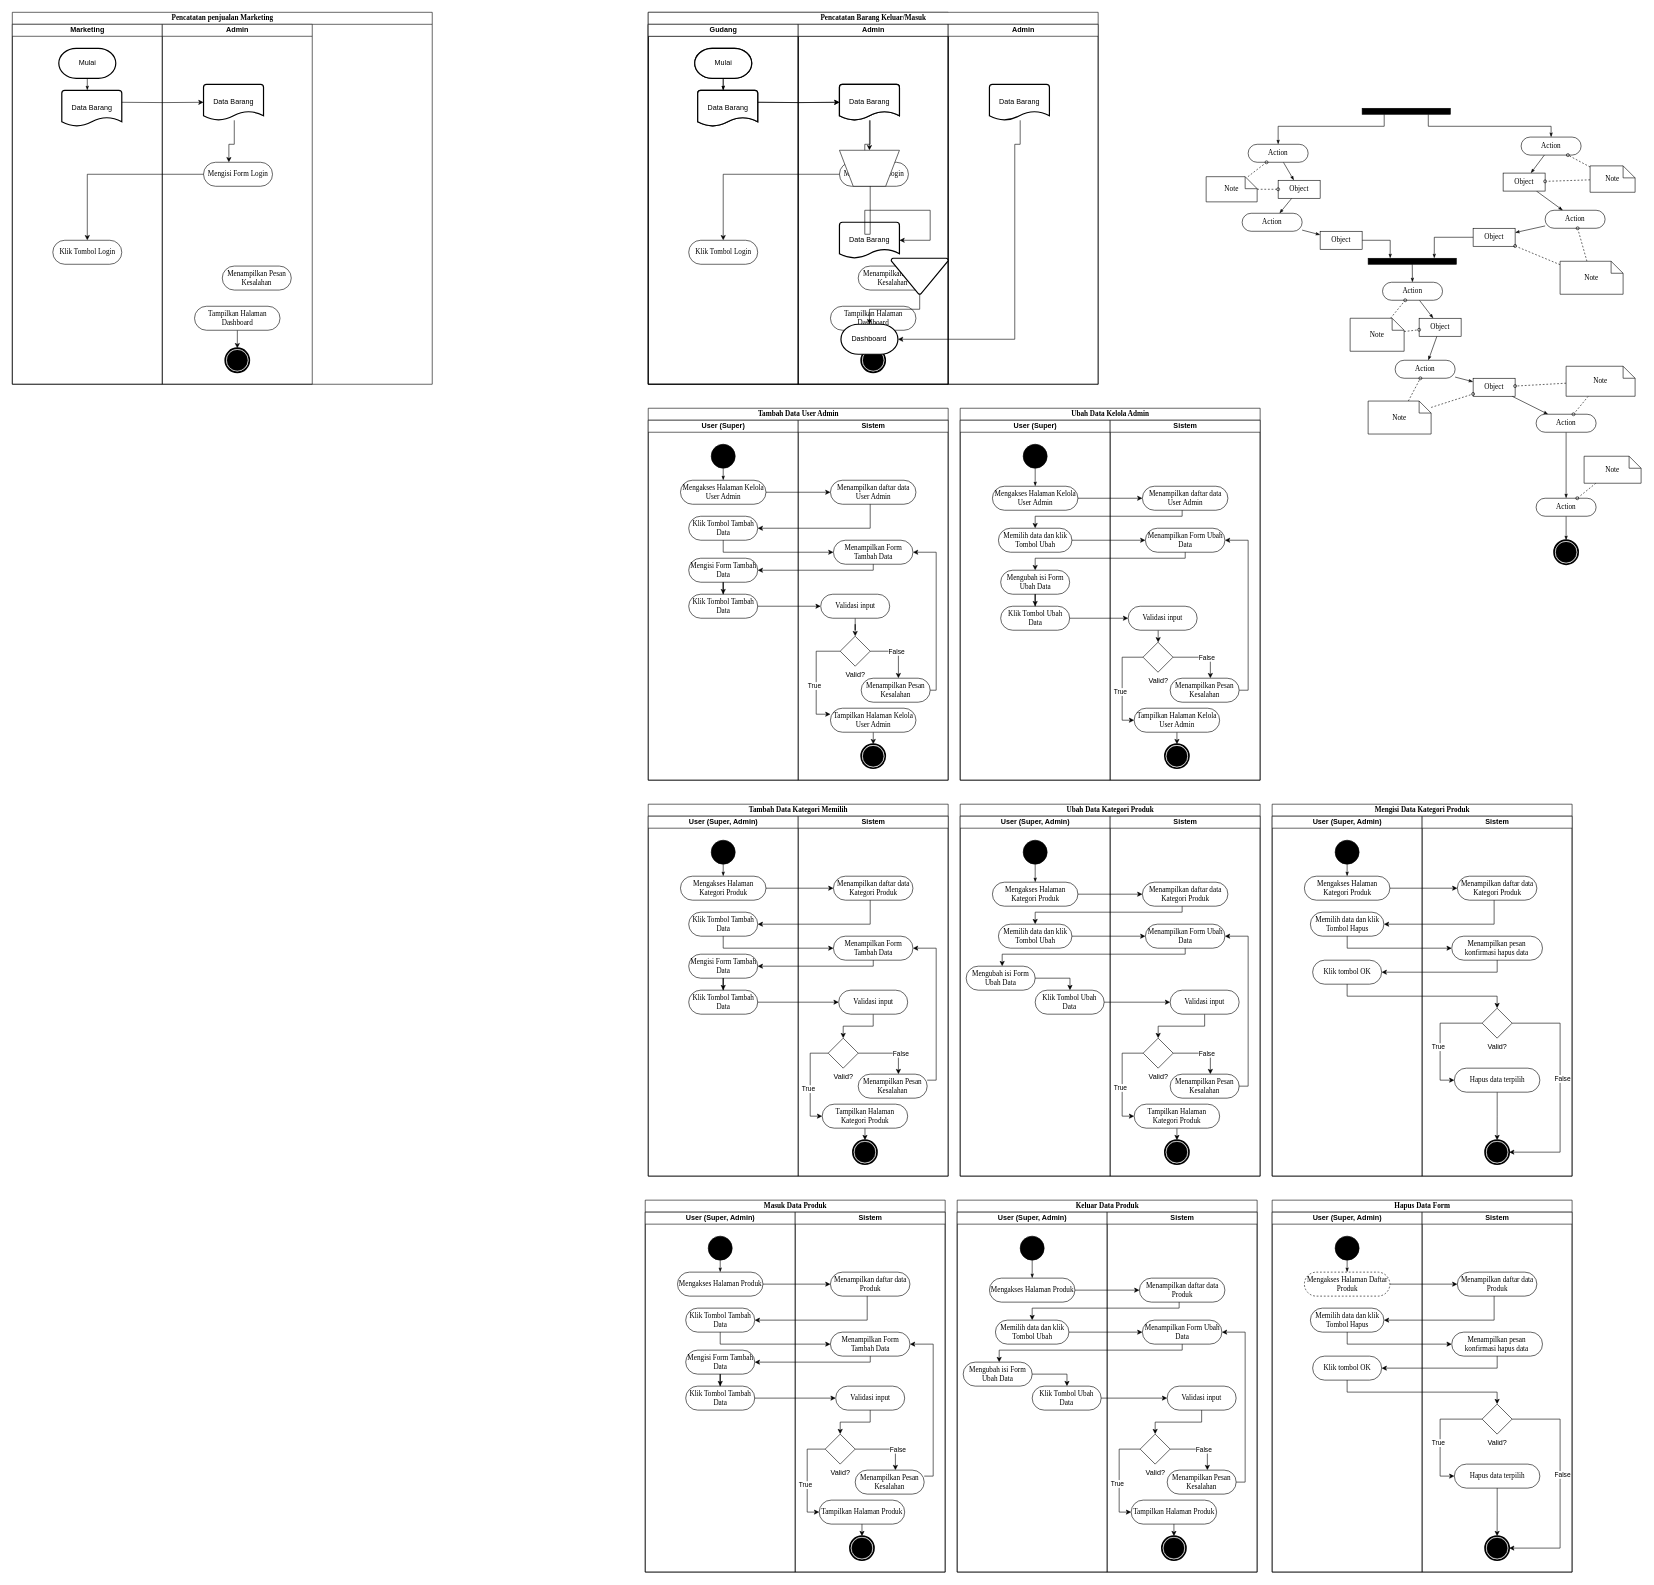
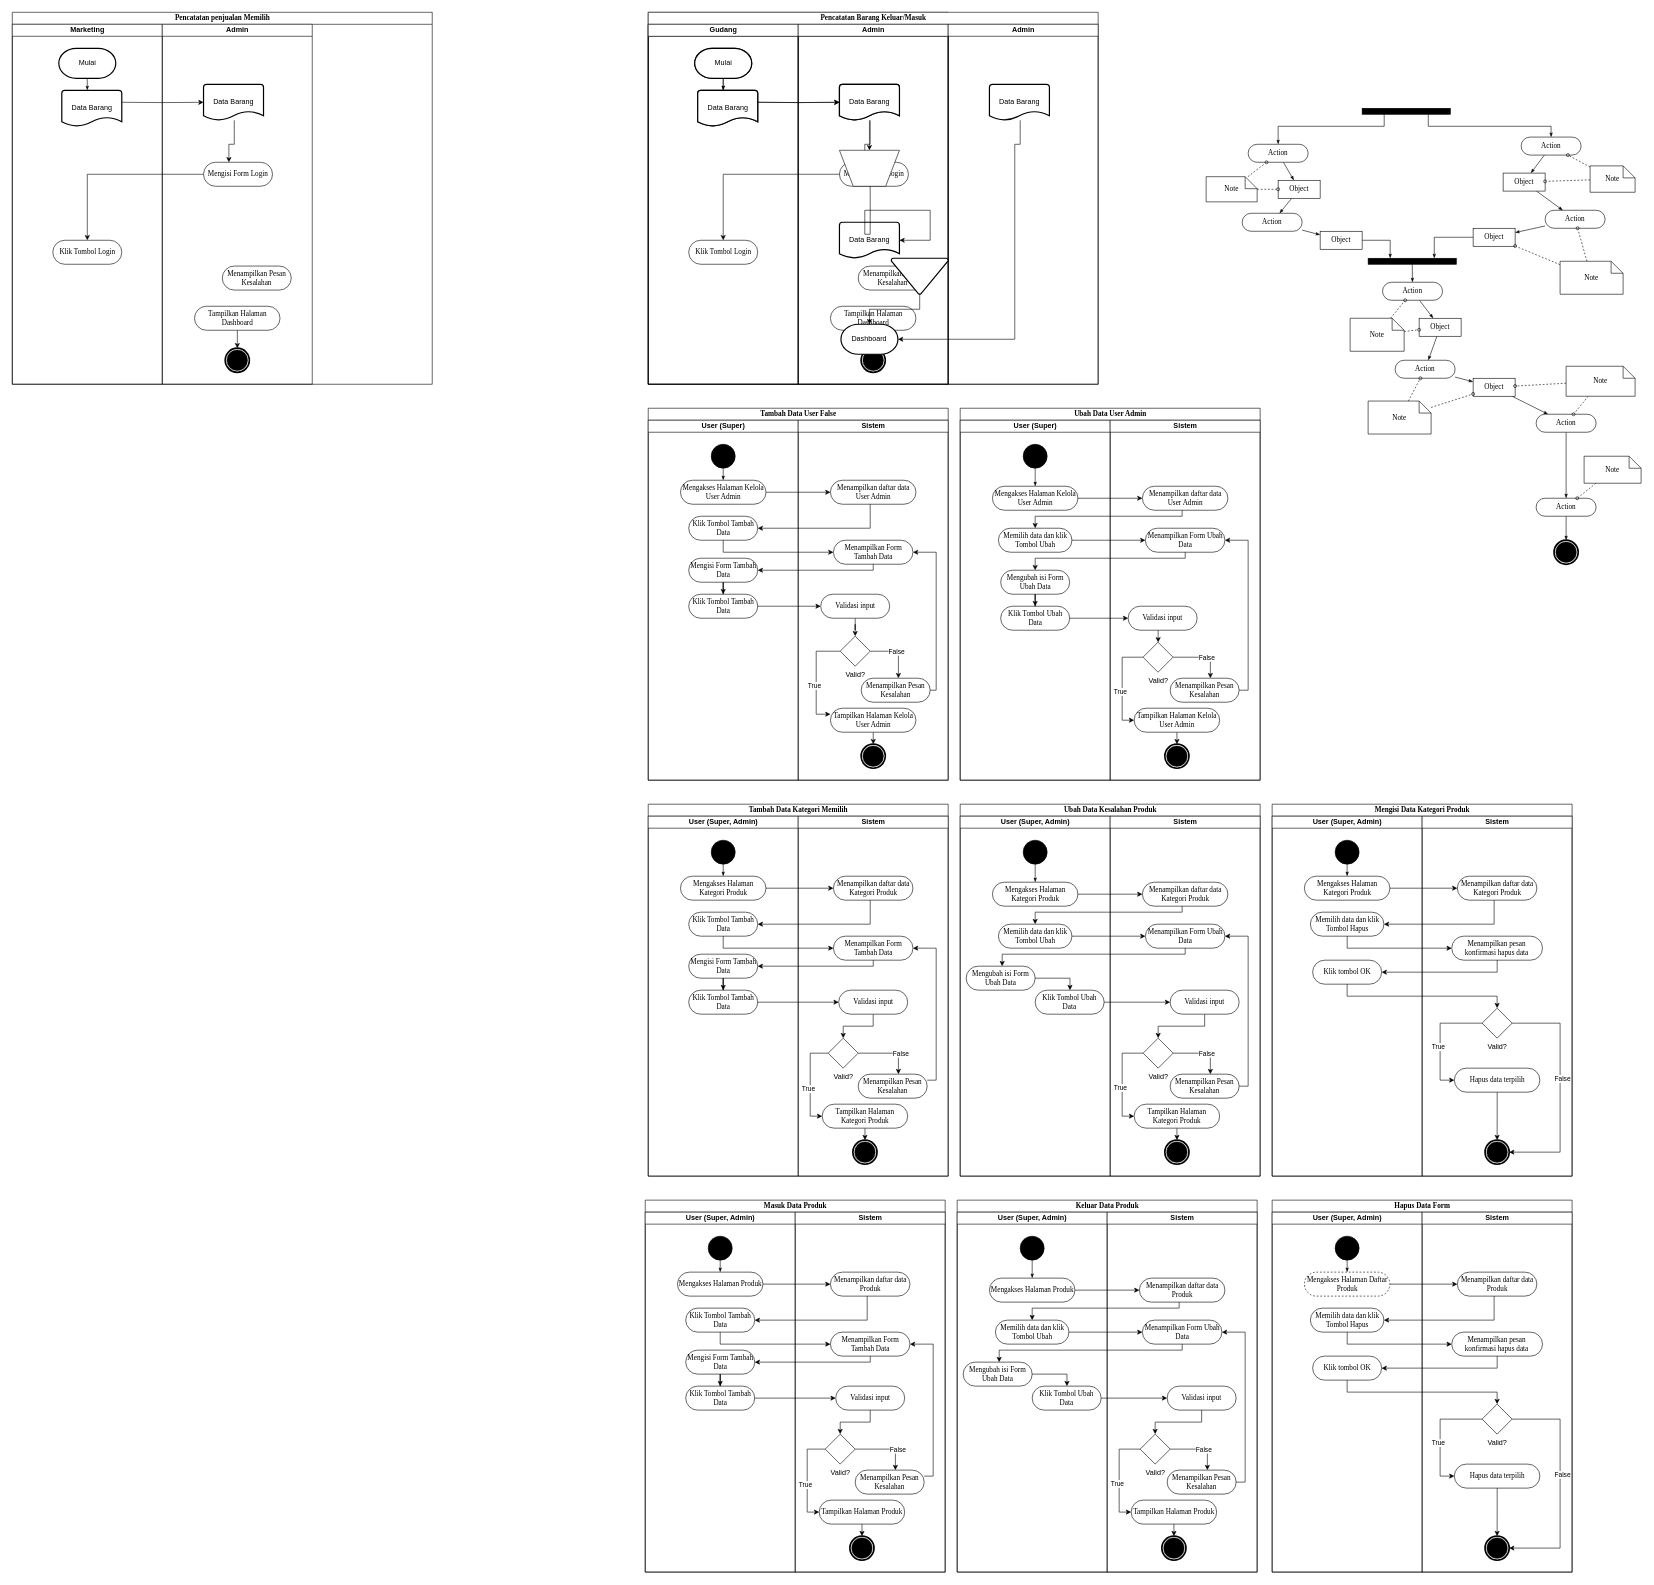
(223, 18) -> (223, 18)
(799, 414) -> (799, 414)
(1111, 414) -> (1111, 414)
(1111, 810) -> (1111, 810)
